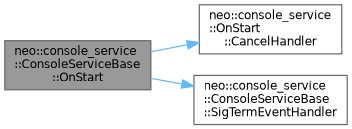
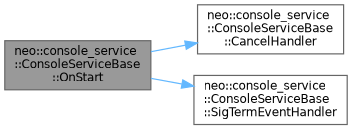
(271, 29) -> (271, 29)
